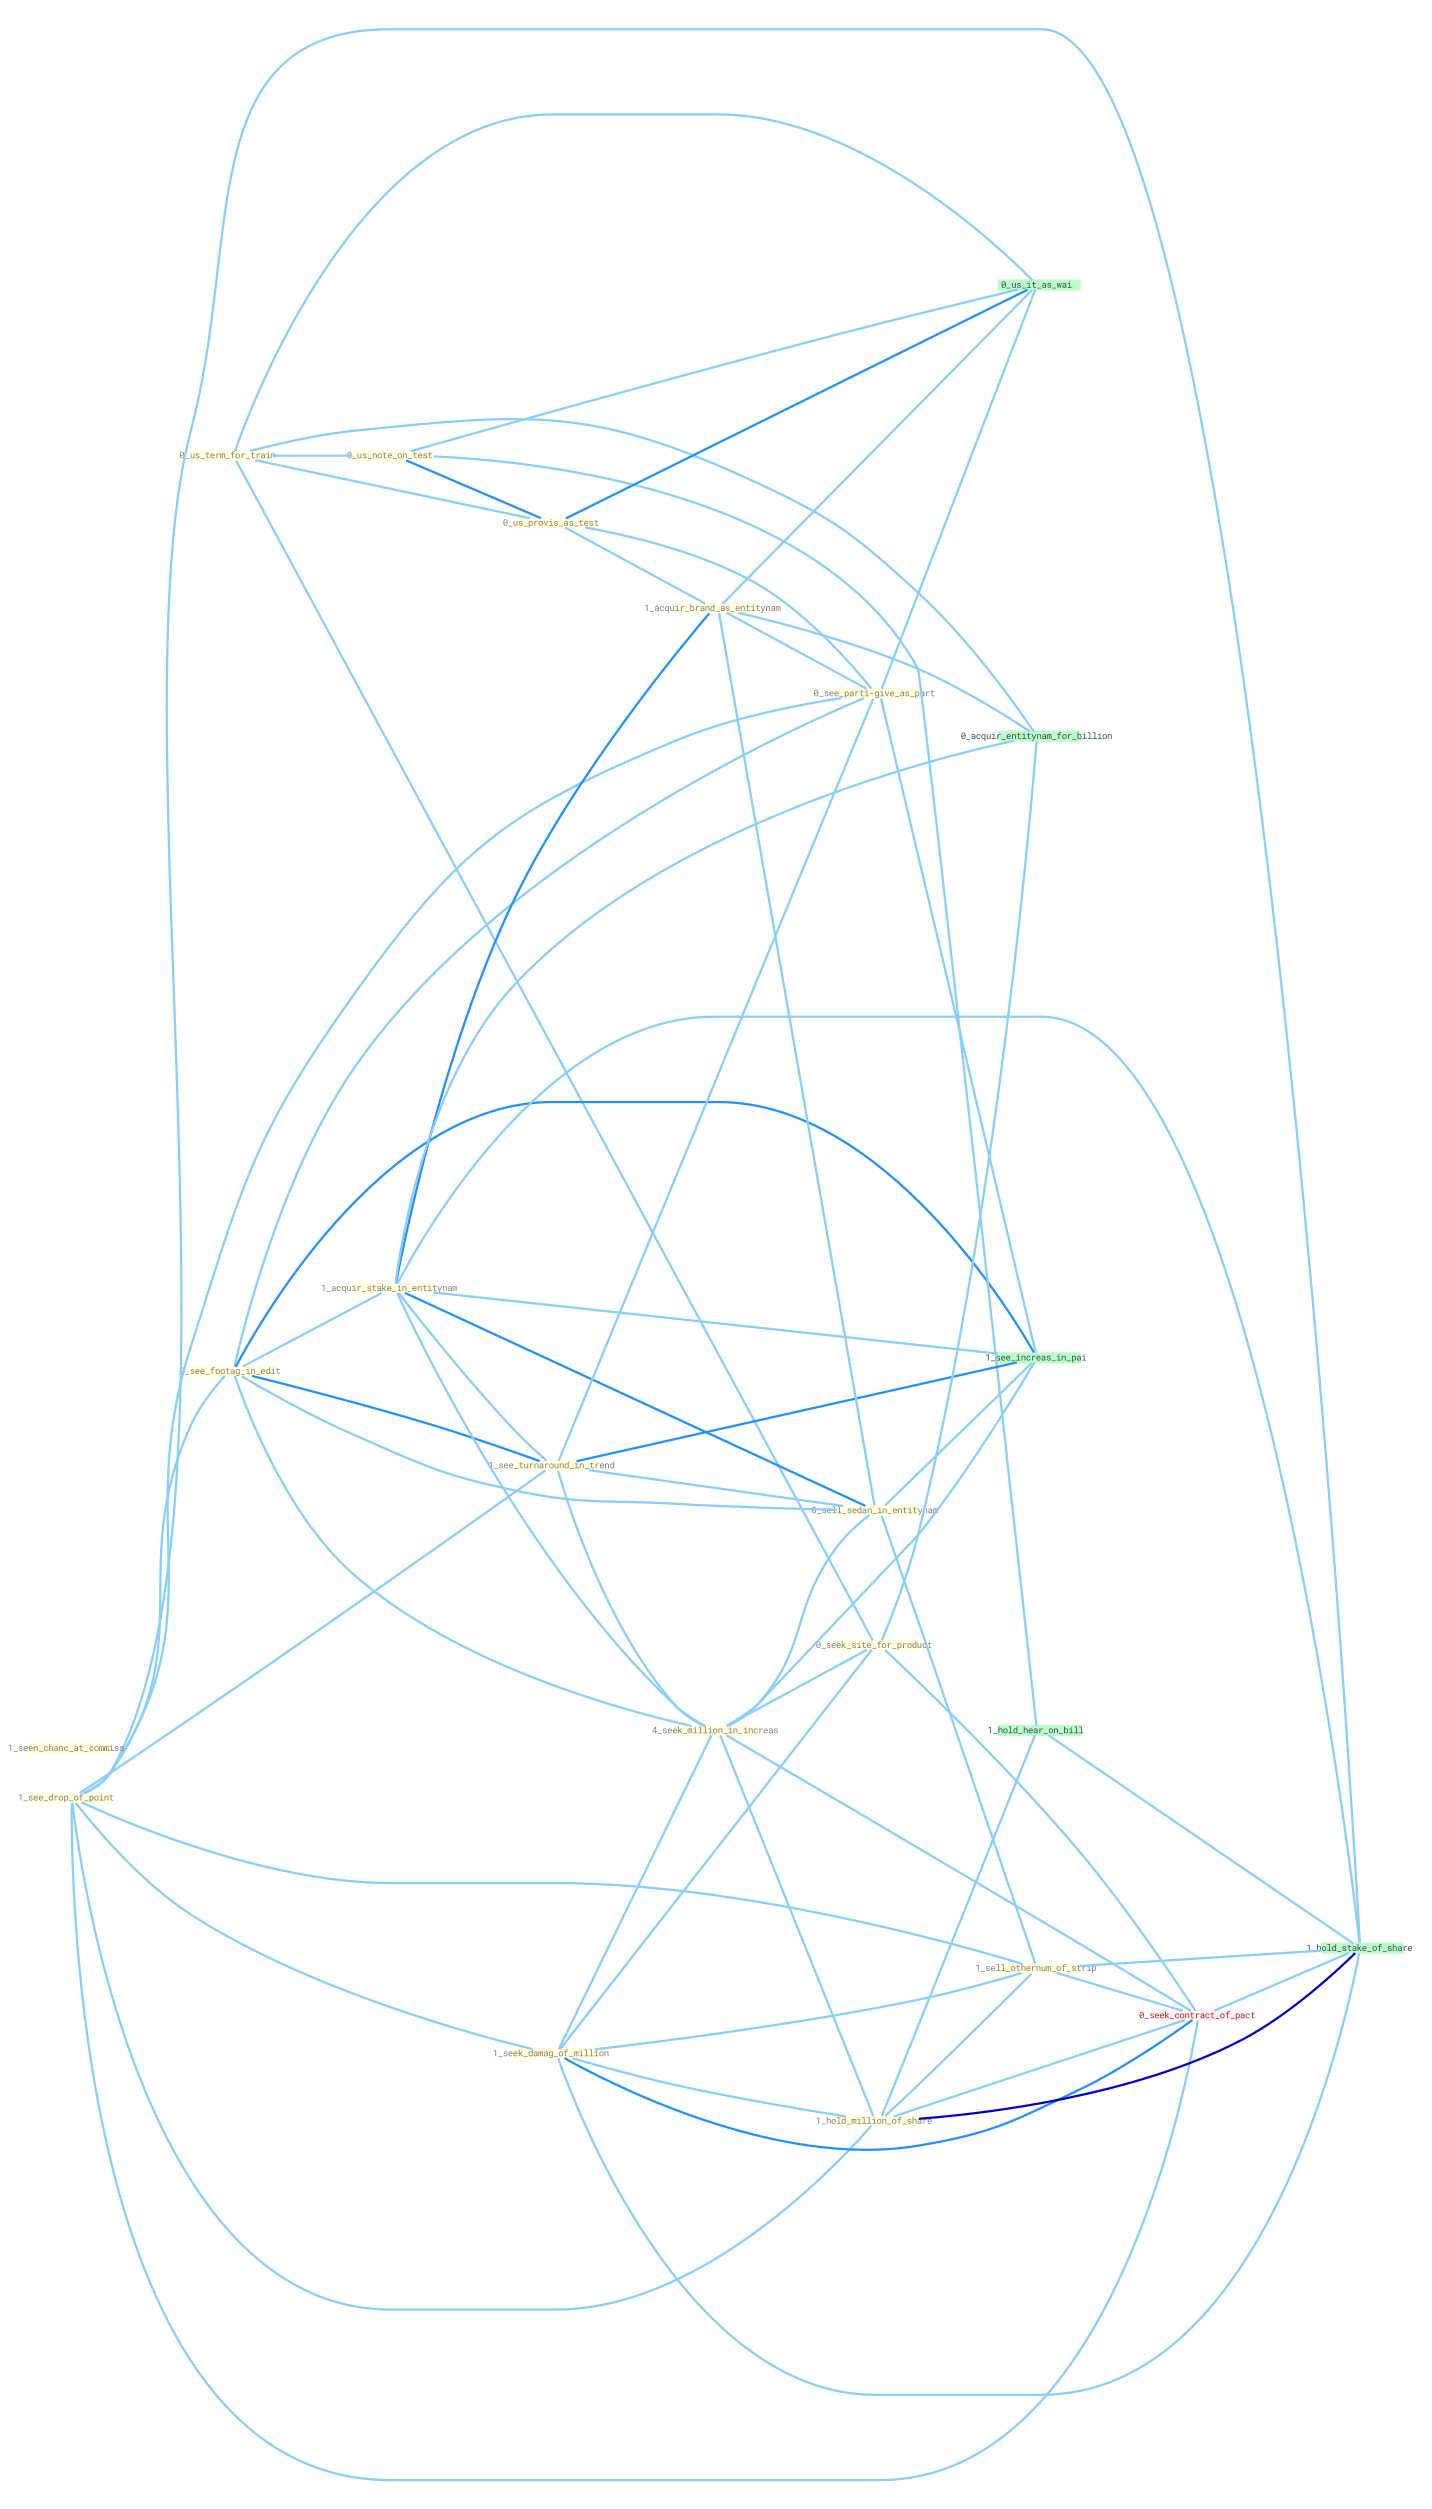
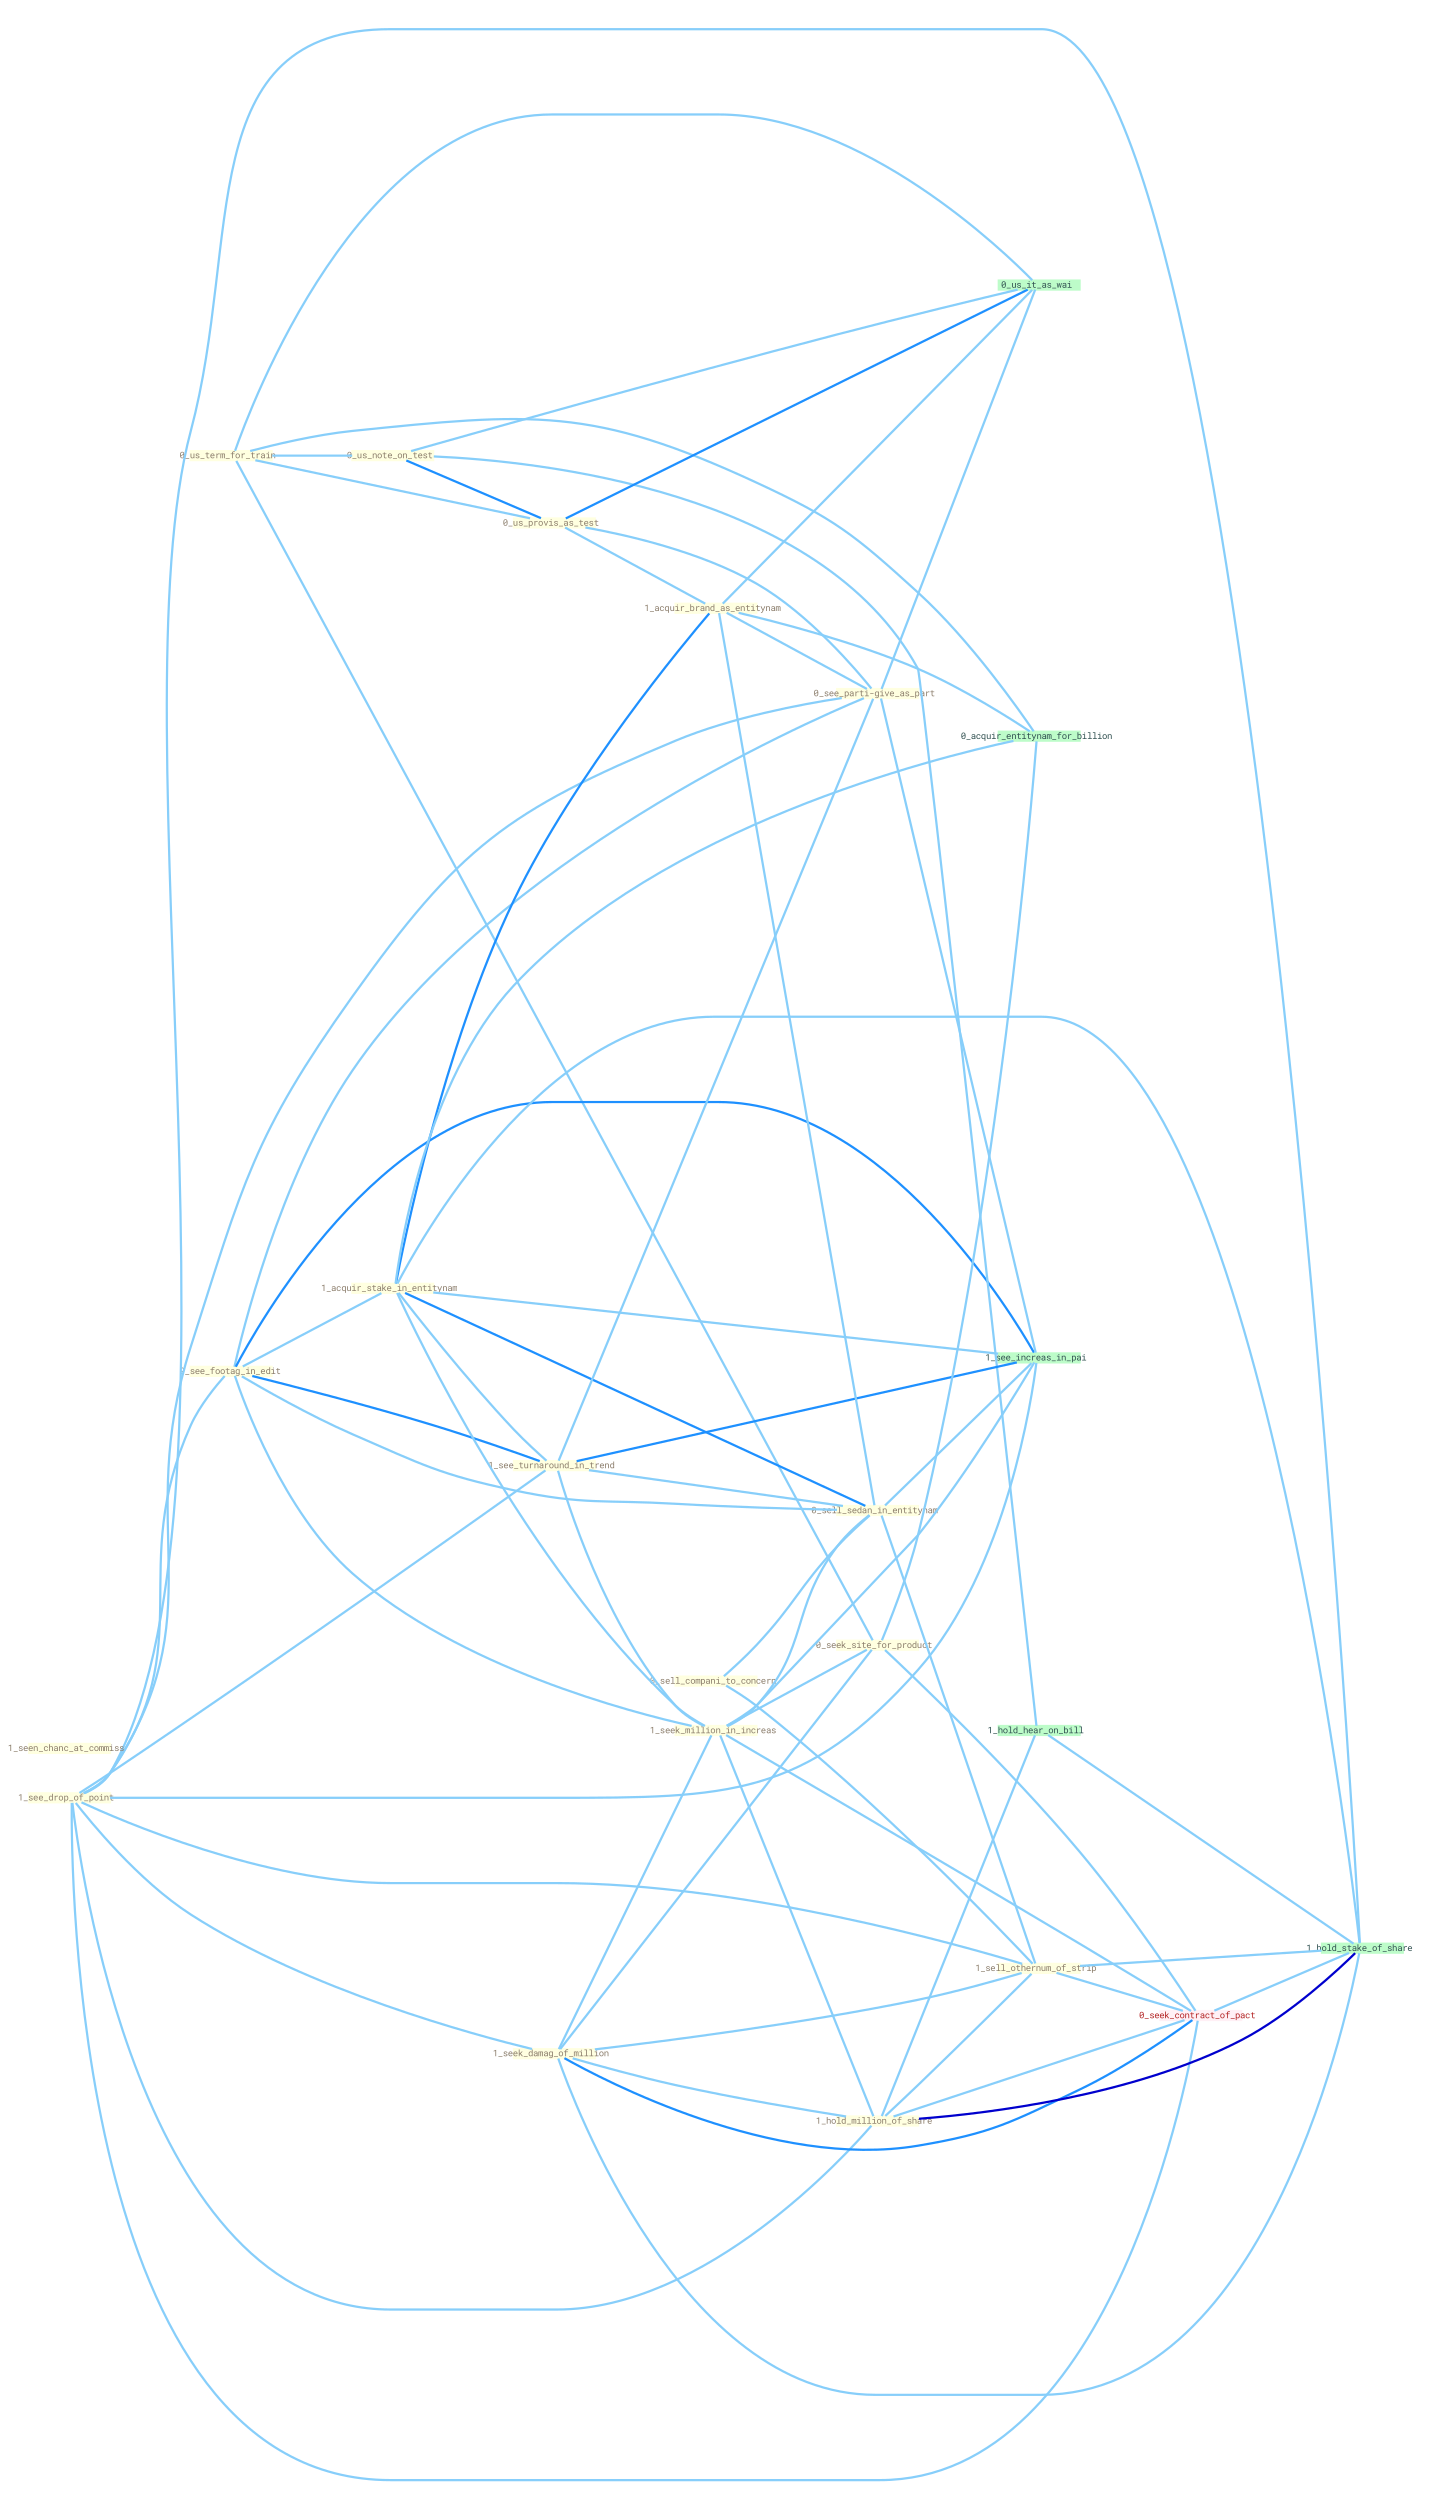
none -> (716, 1681)
(716, 1730) -> (716, 1730)
none -> (700, 1793)
